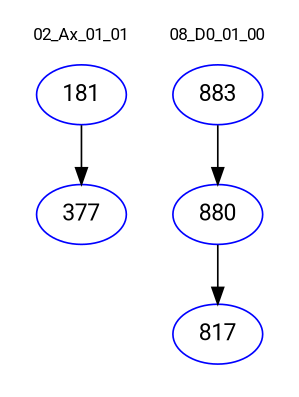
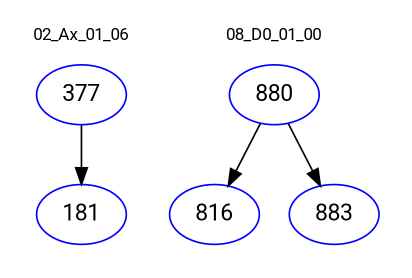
(81, 36) -> (81, 36)
(81, 146) -> (81, 146)
(218, 146) -> (300, 147)
(218, 334) -> (214, 214)
